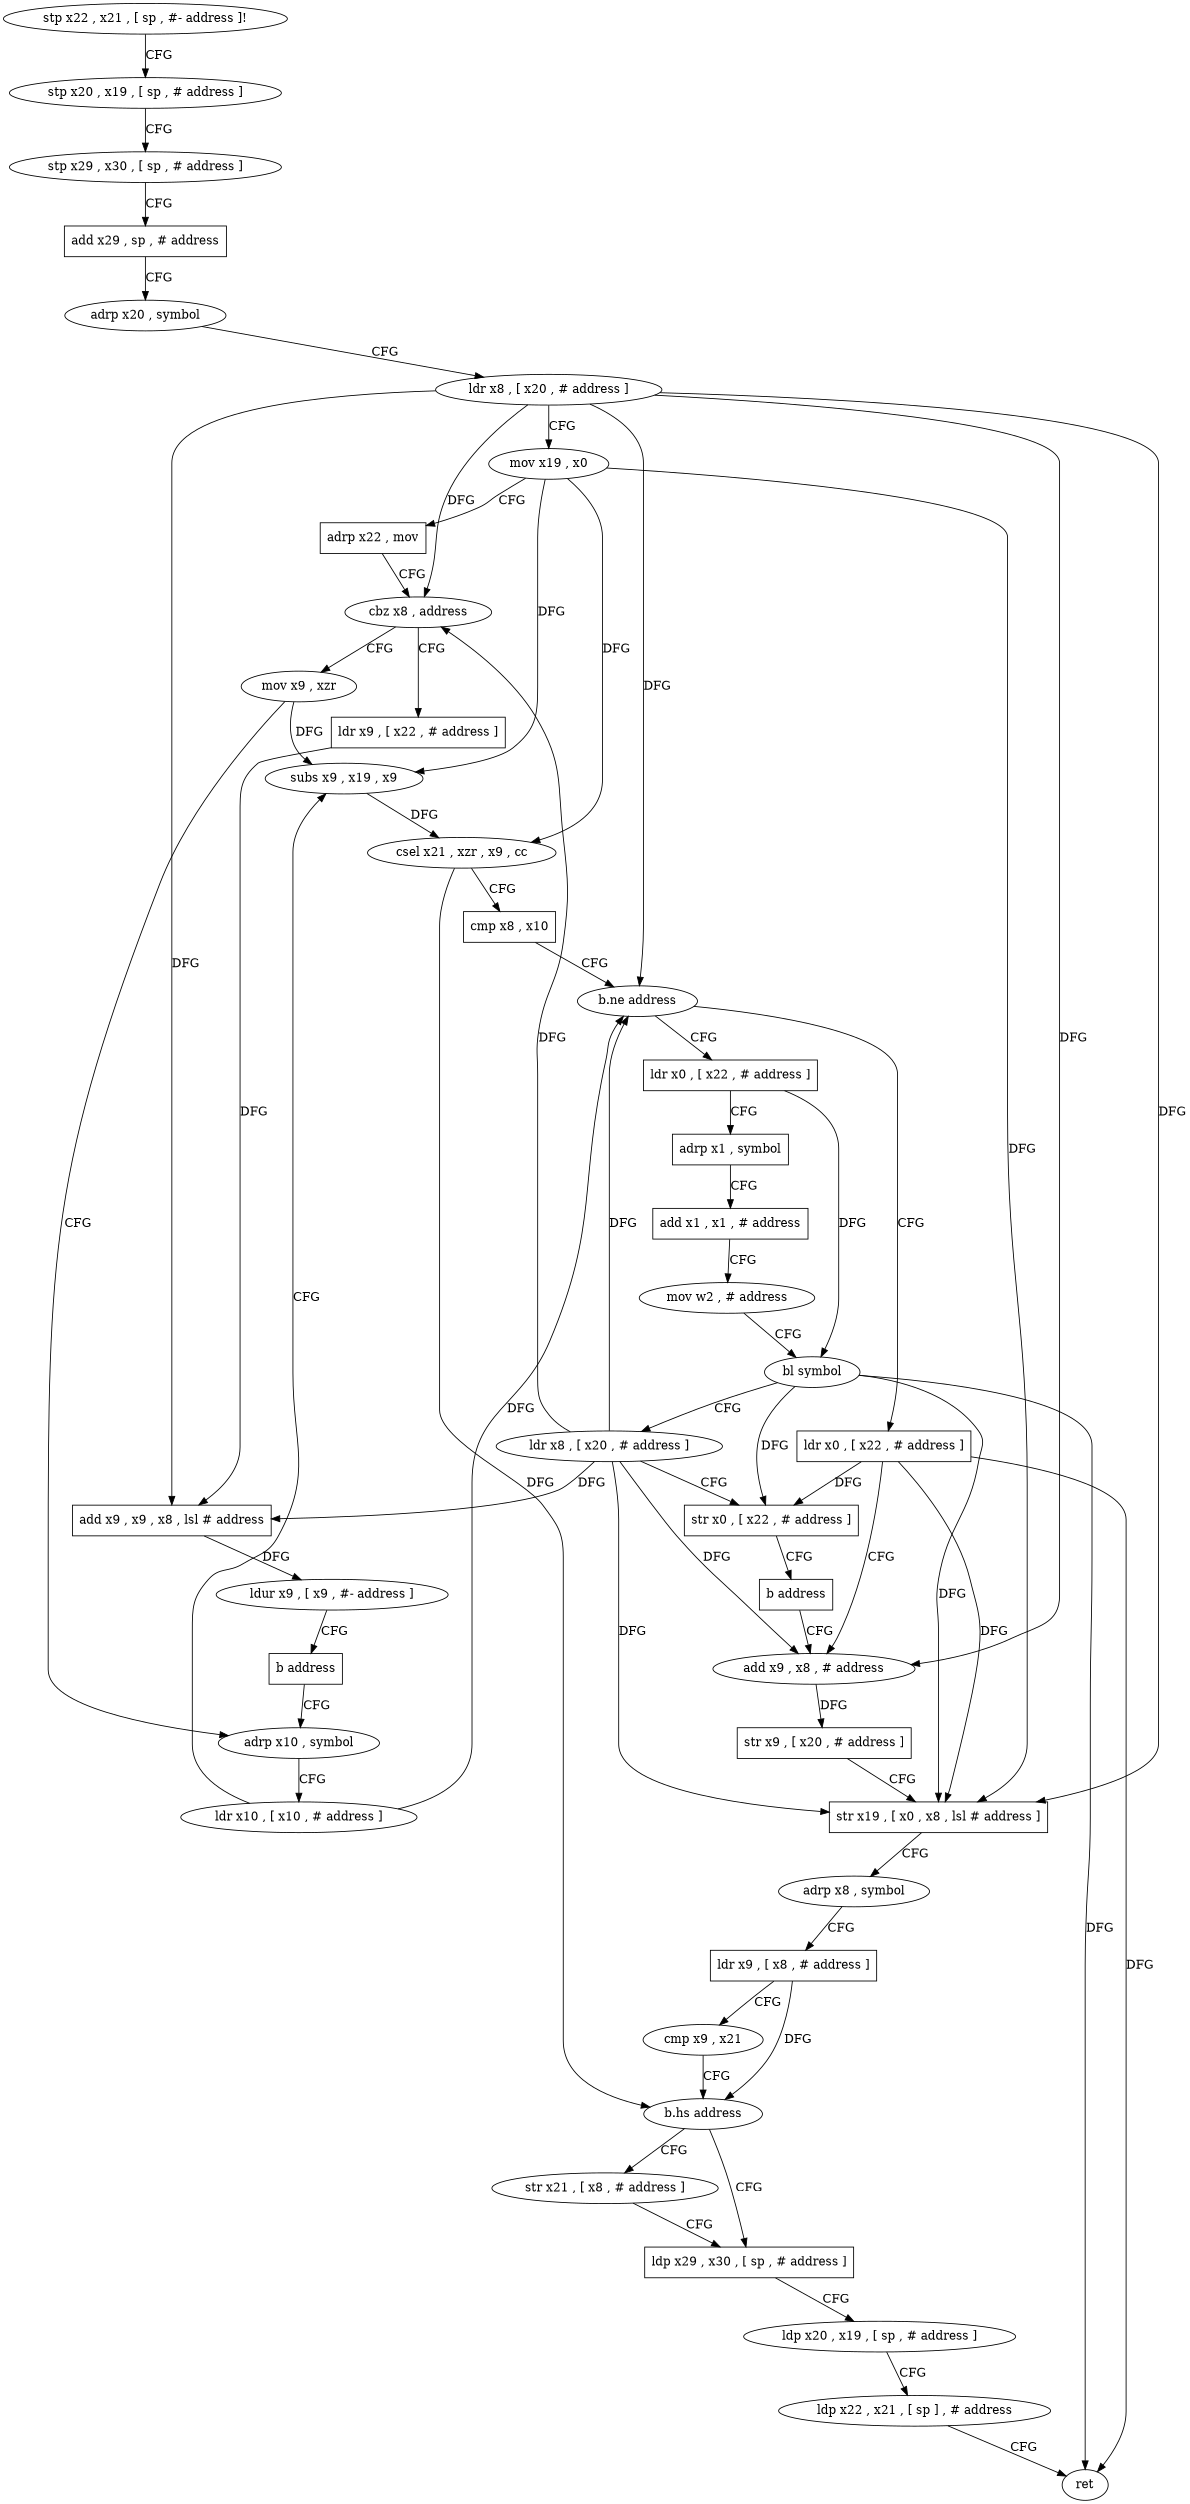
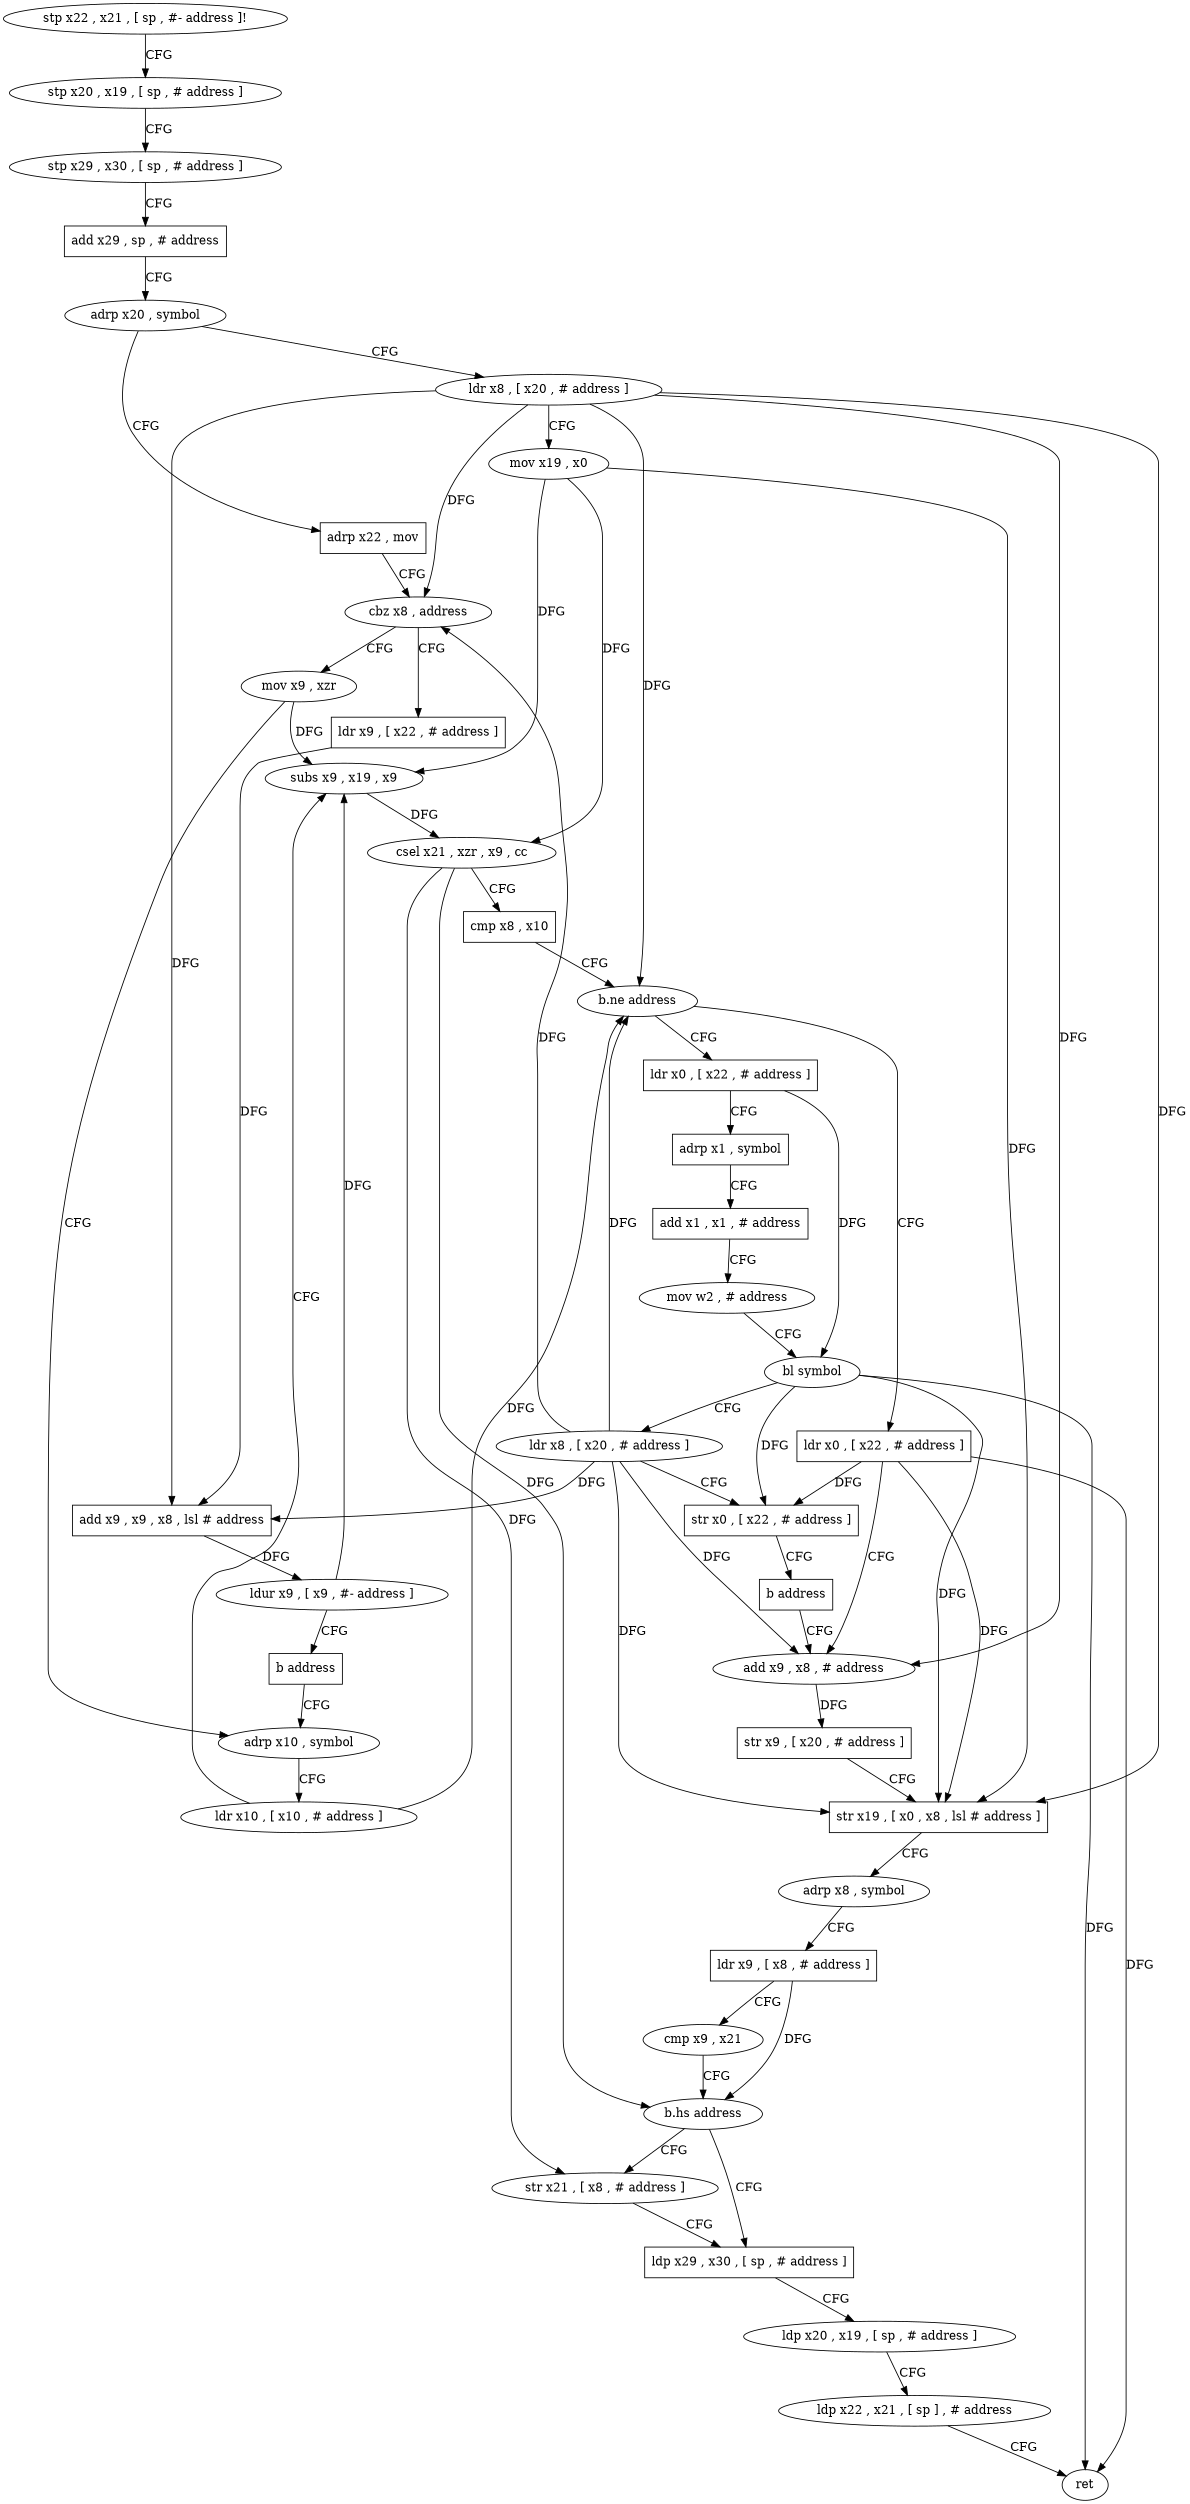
(483, 506) -> (161, 465)
none -> (344, 1191)
none -> (464, 1486)
